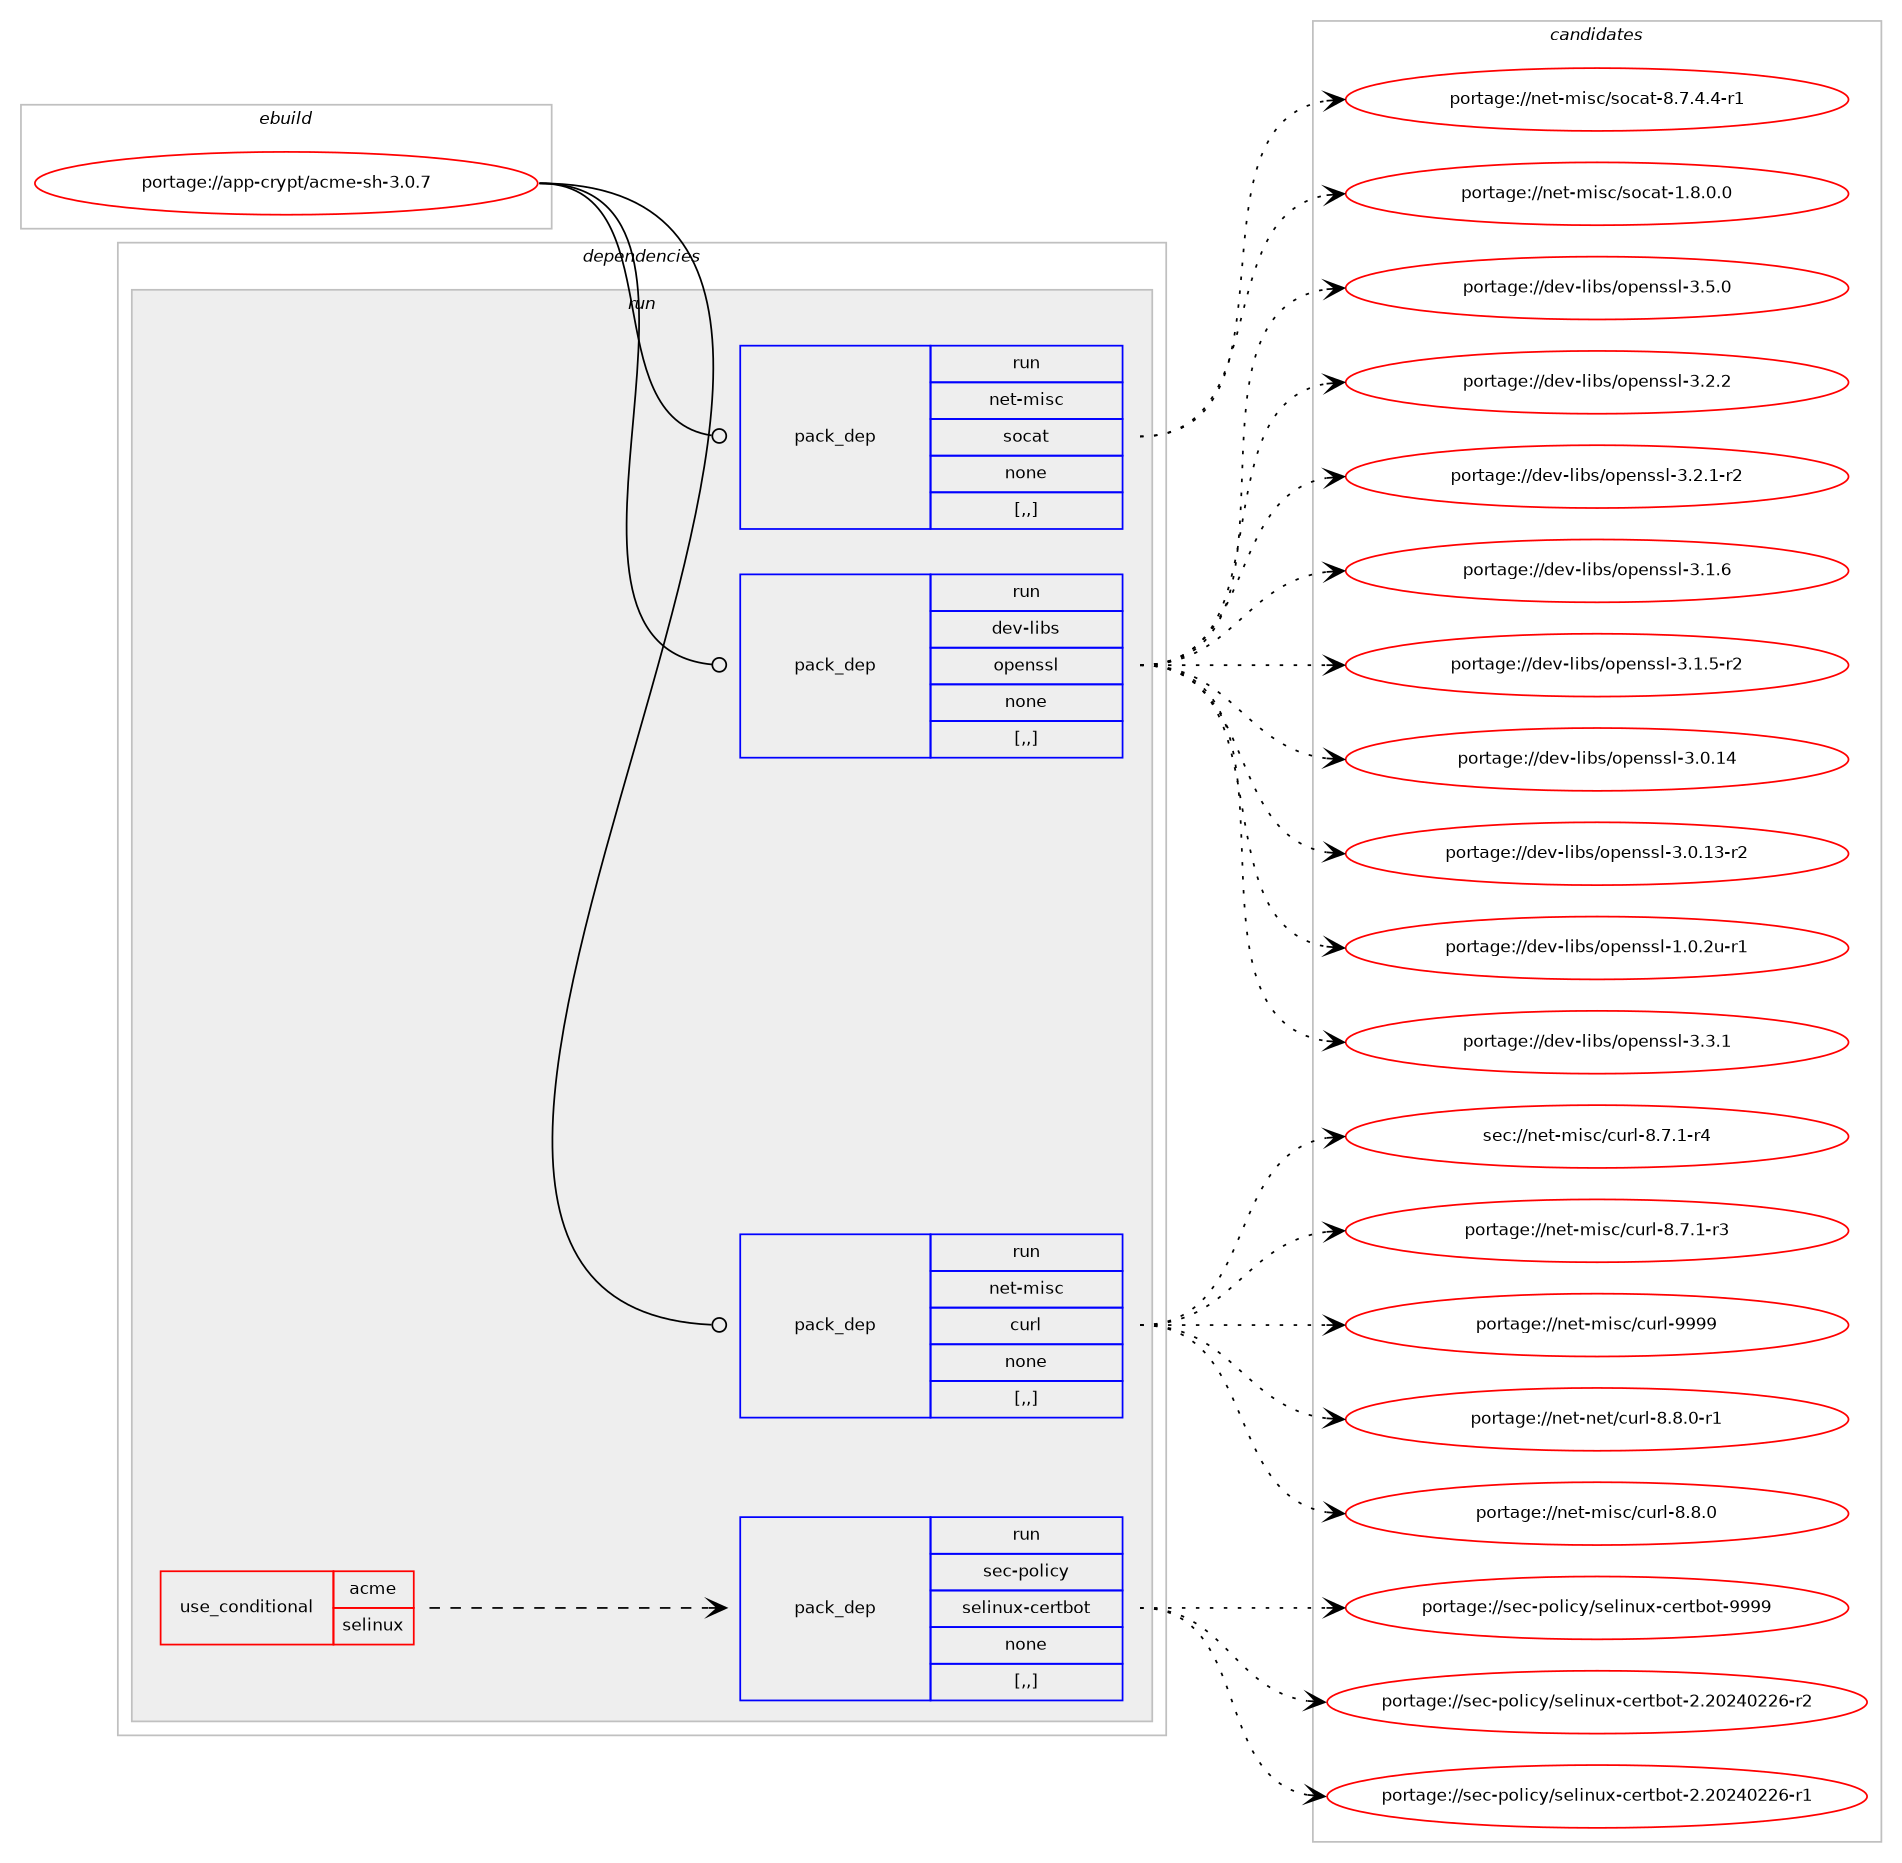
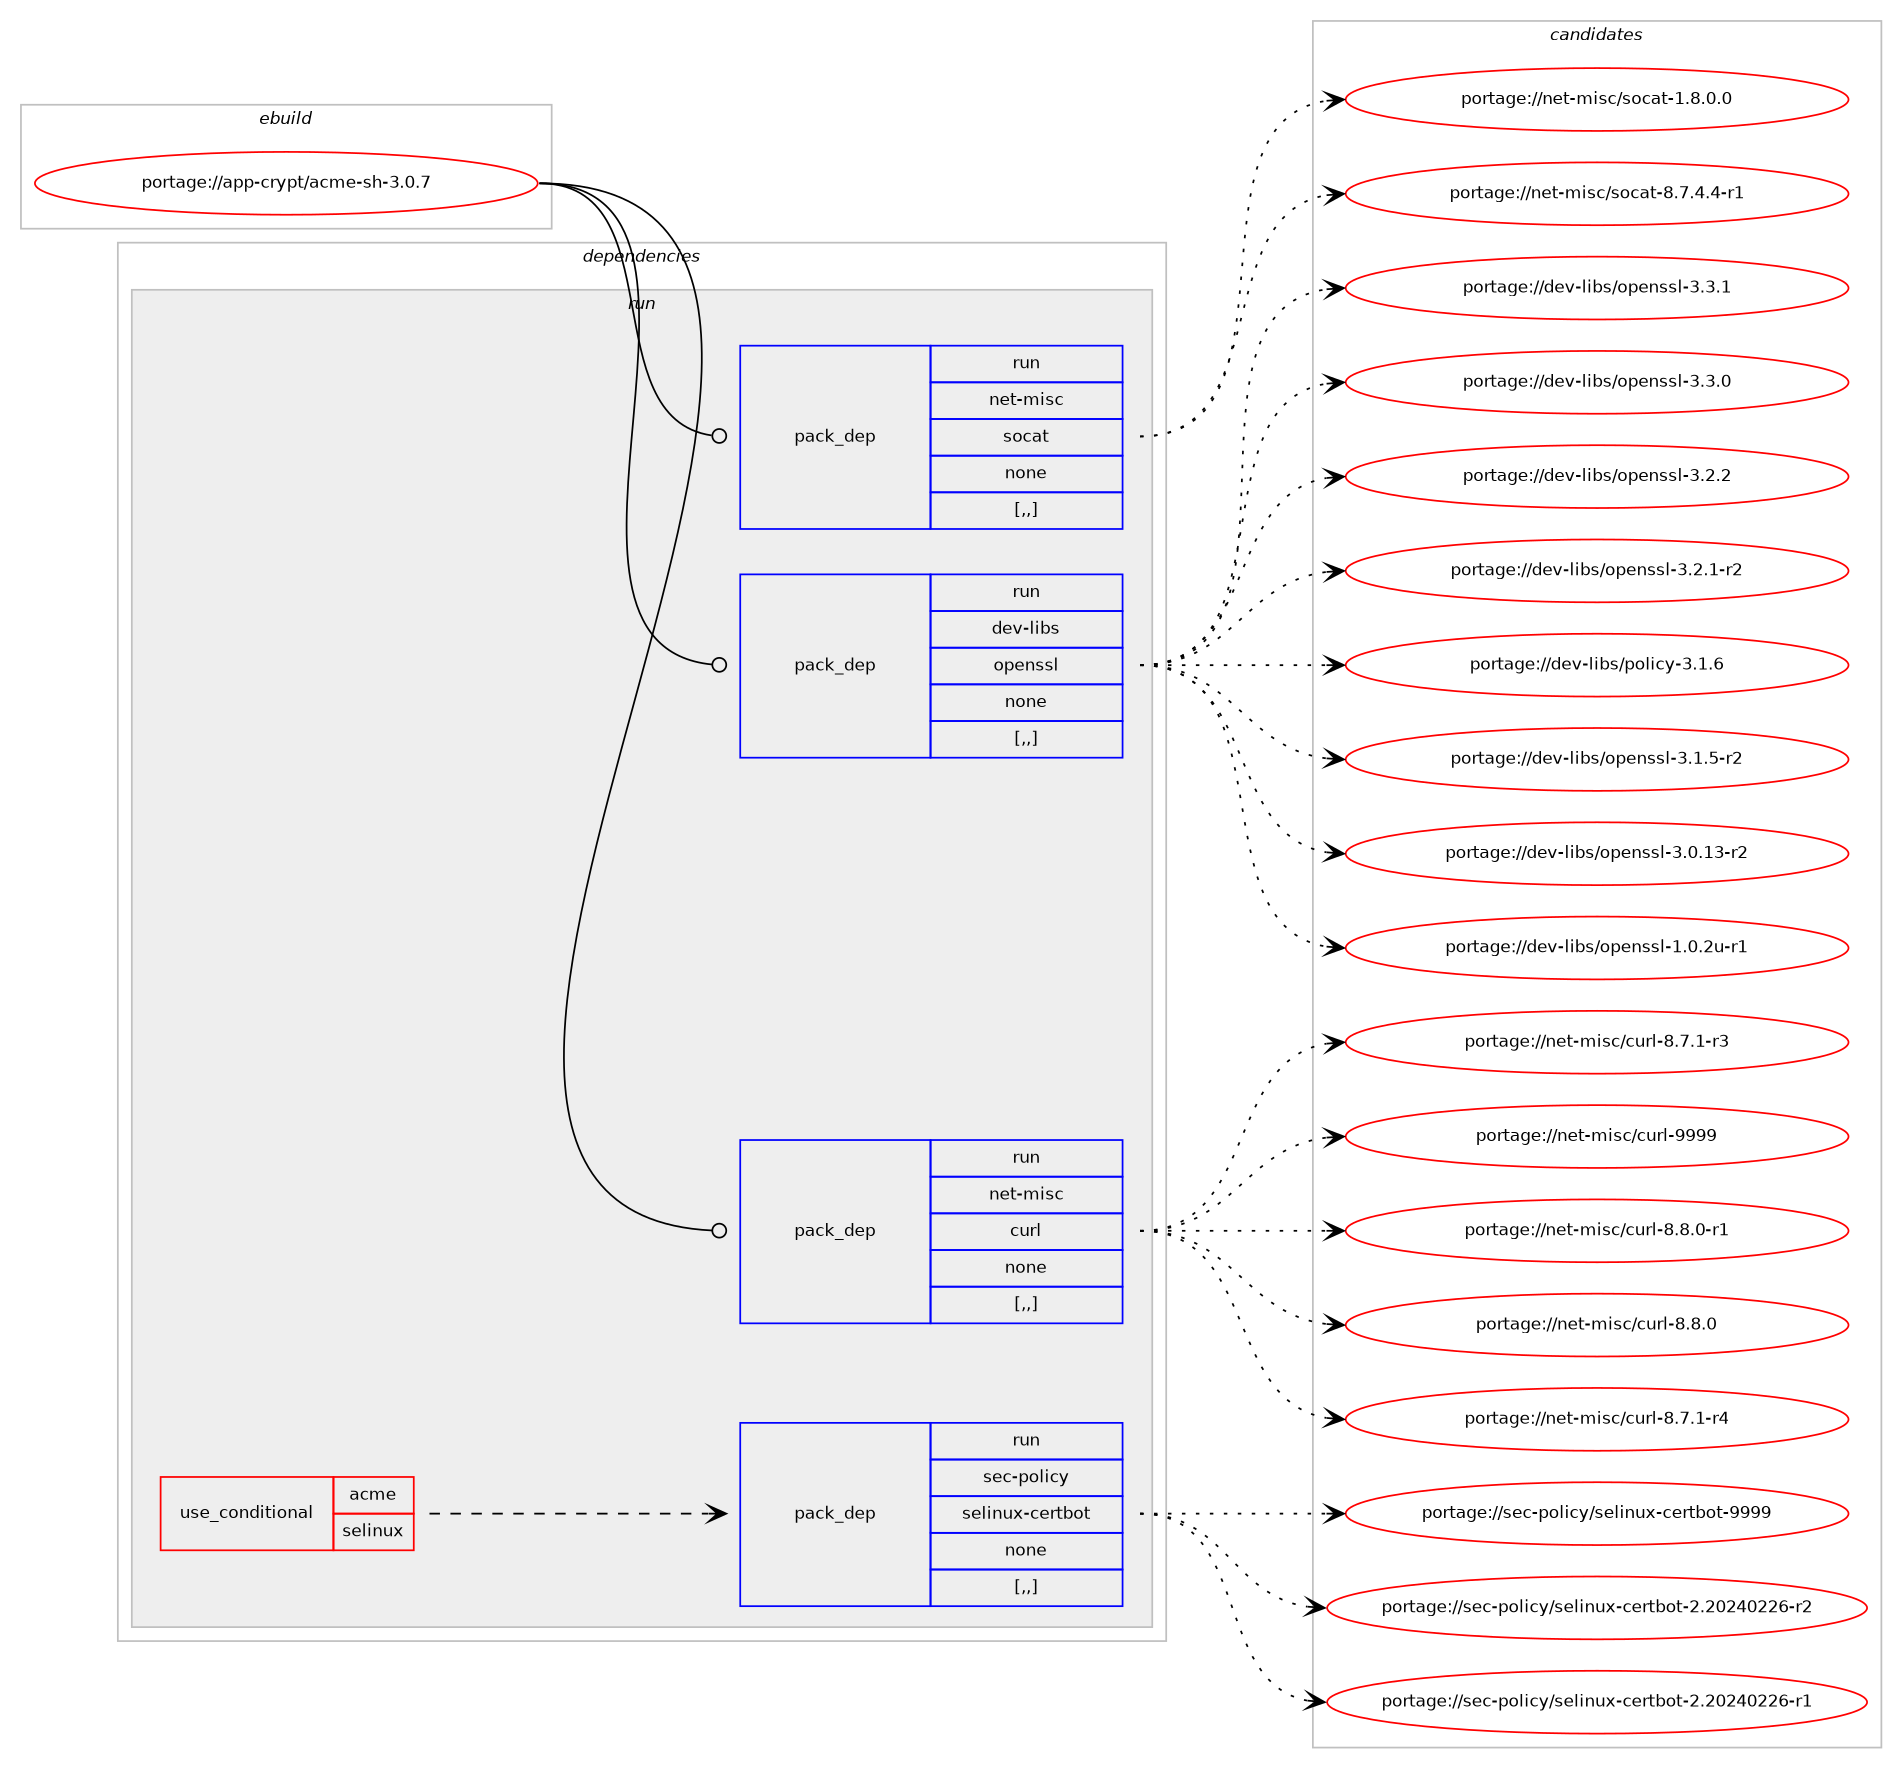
(1597, 288) -> (1597, 382)
(1597, 571) -> (1597, 665)
(1597, 759) -> none
(1597, 1137) -> (1597, 1419)
(1597, 1419) -> (1597, 1231)
